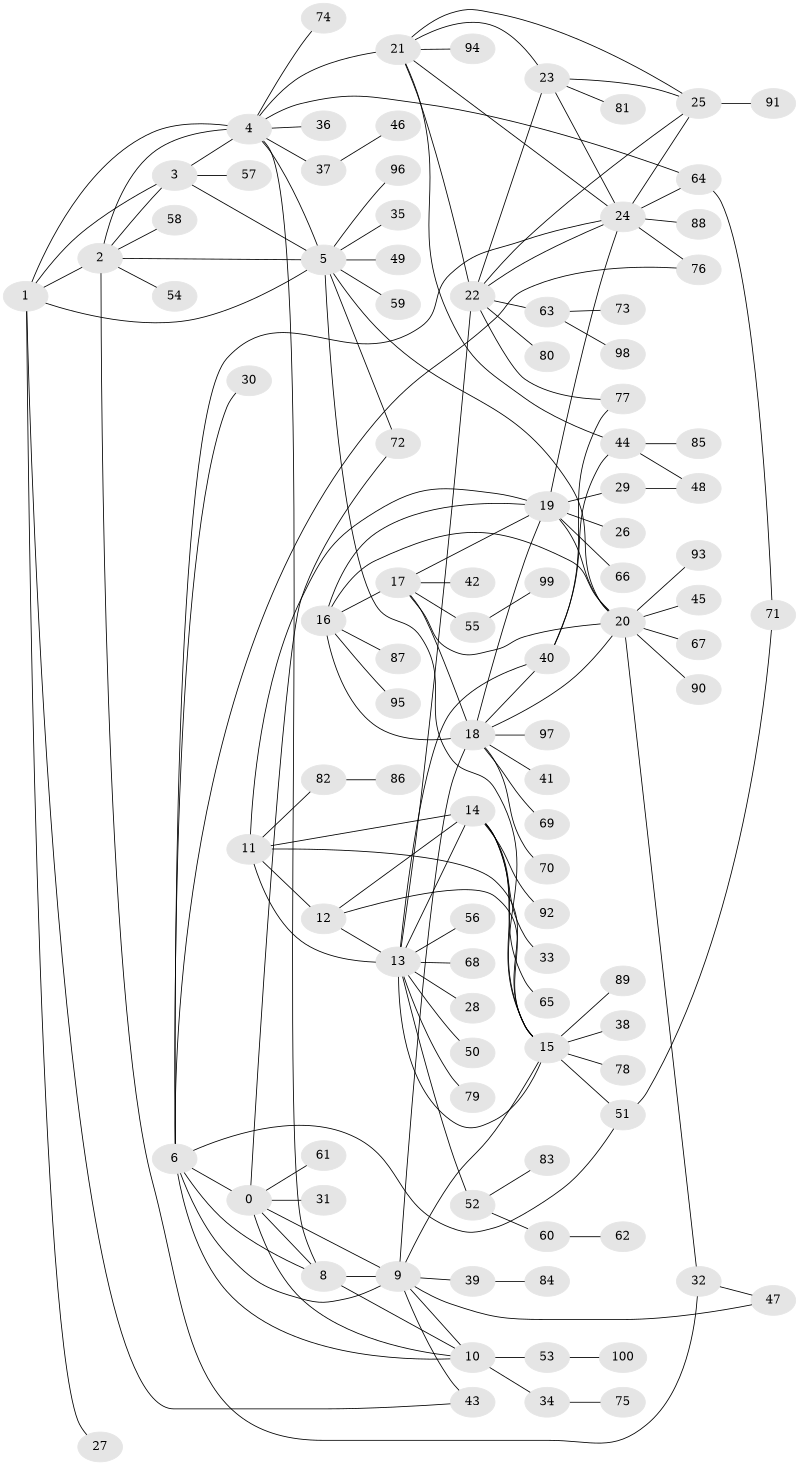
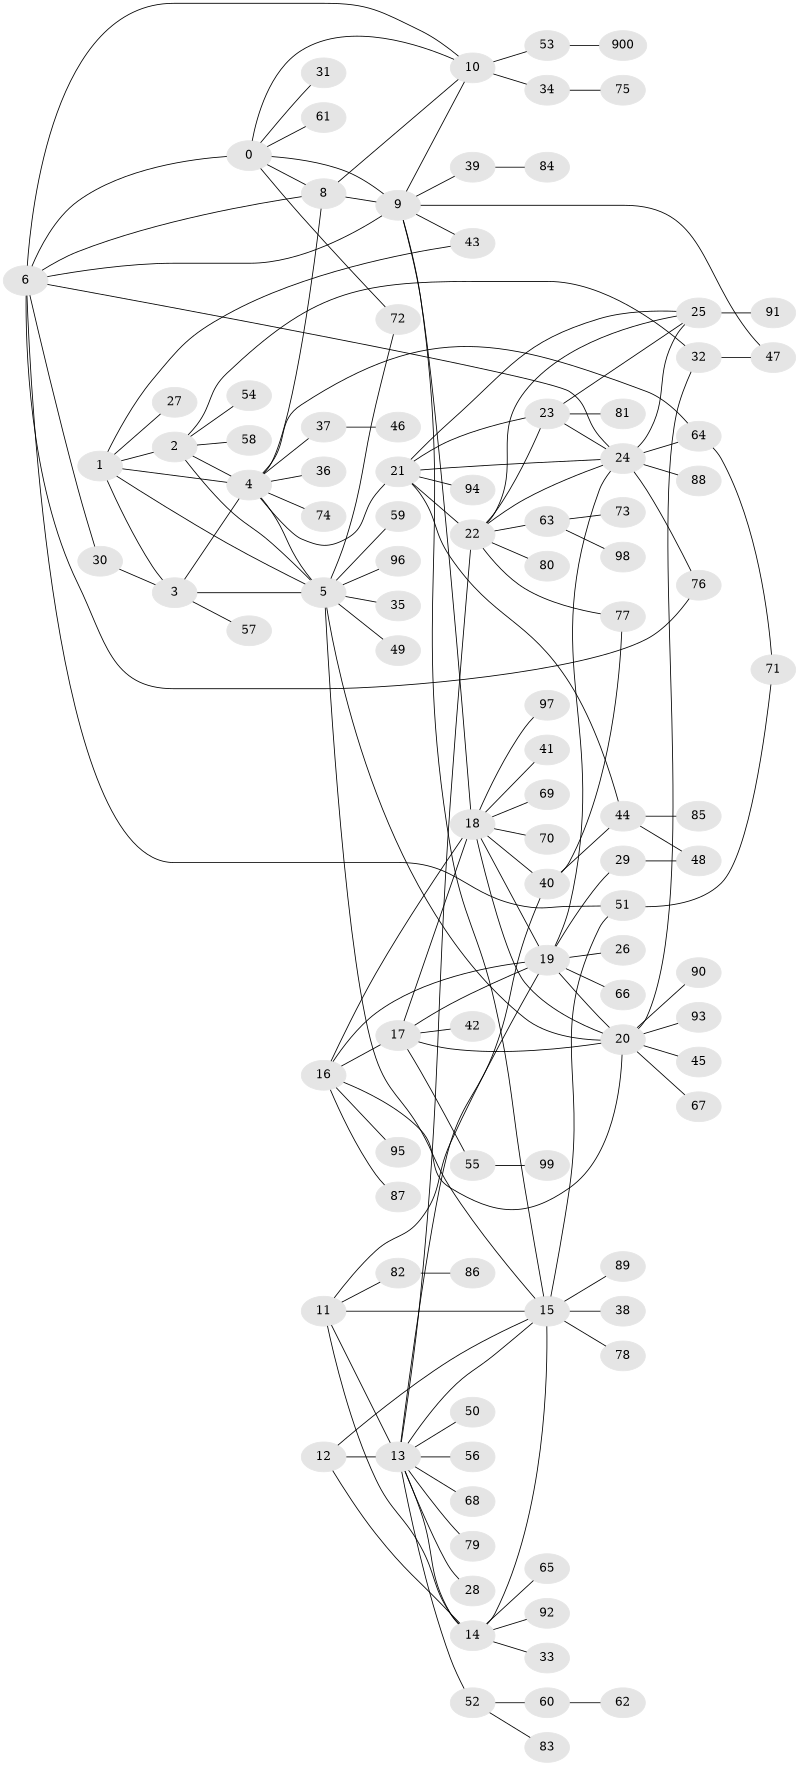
(136, 216) -> (137, 577)
(286, 884) -> none
(623, 1358) -> (623, 46)
